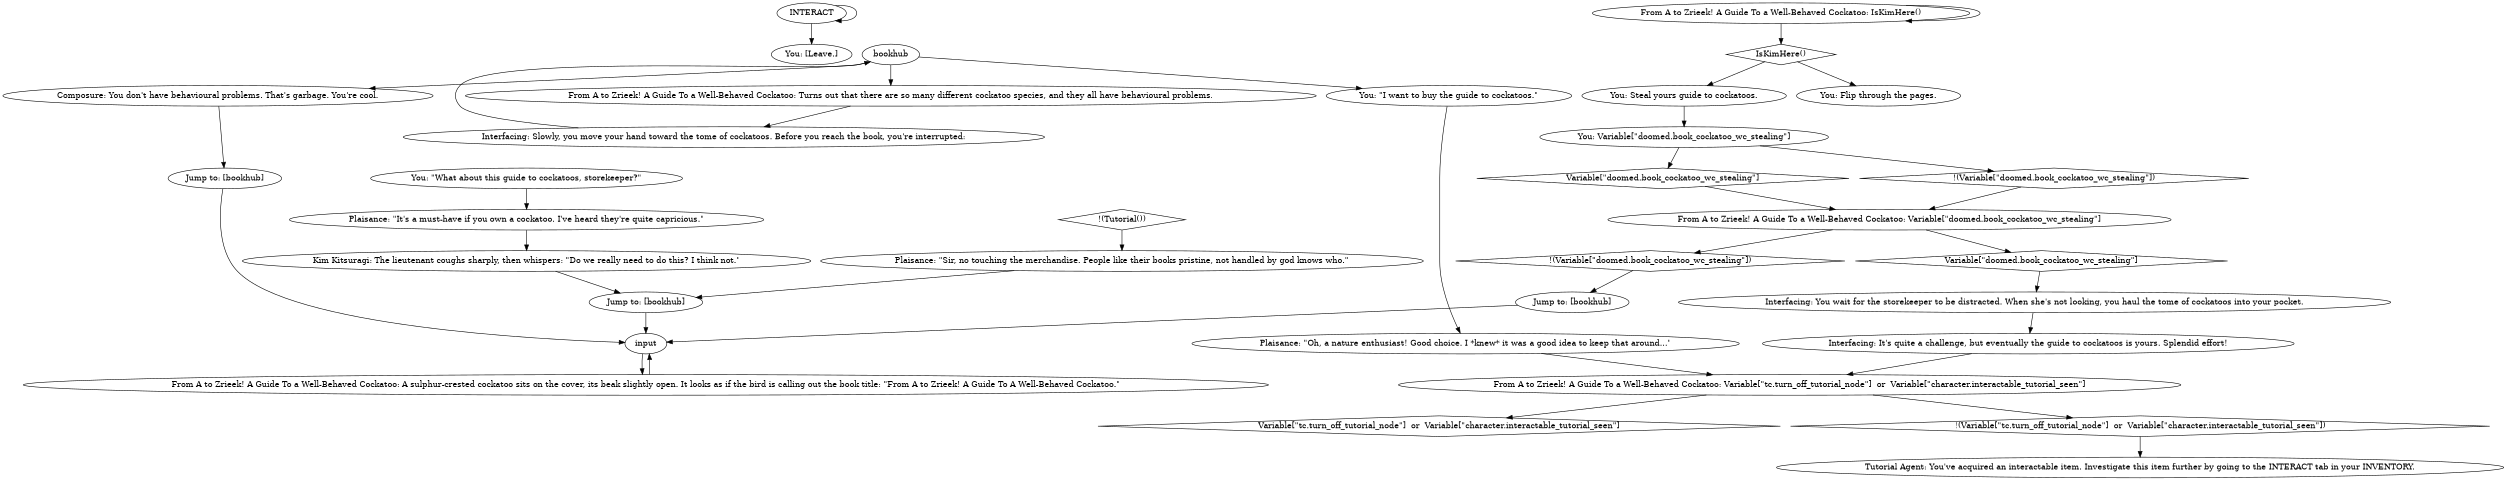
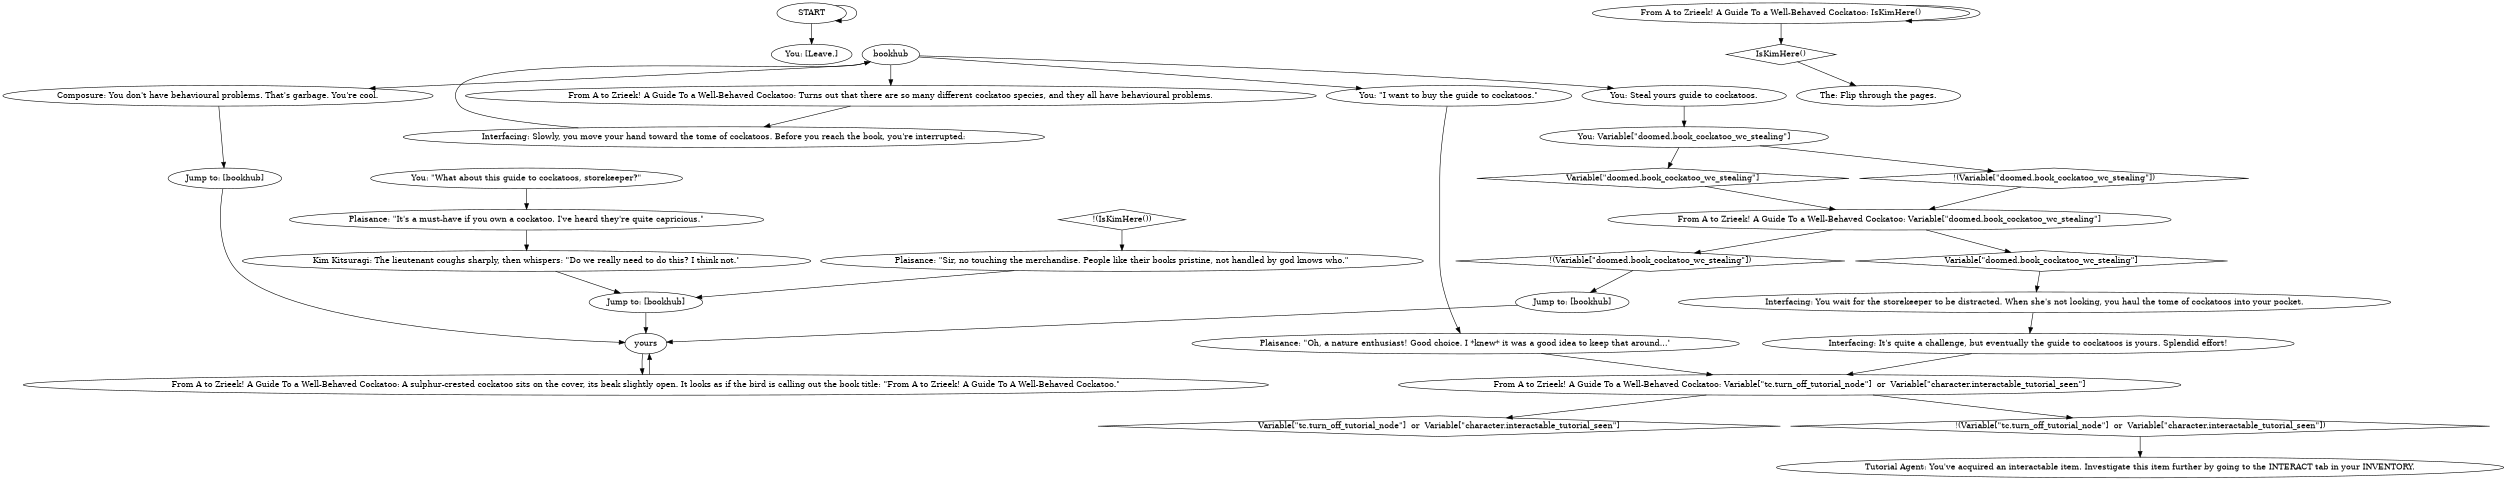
(812, 13) -> (812, 13)
(1739, 73) -> (1264, 68)
(1879, 96) -> (1879, 96)
(1122, 220) -> (1122, 220)
(646, 344) -> (646, 344)
